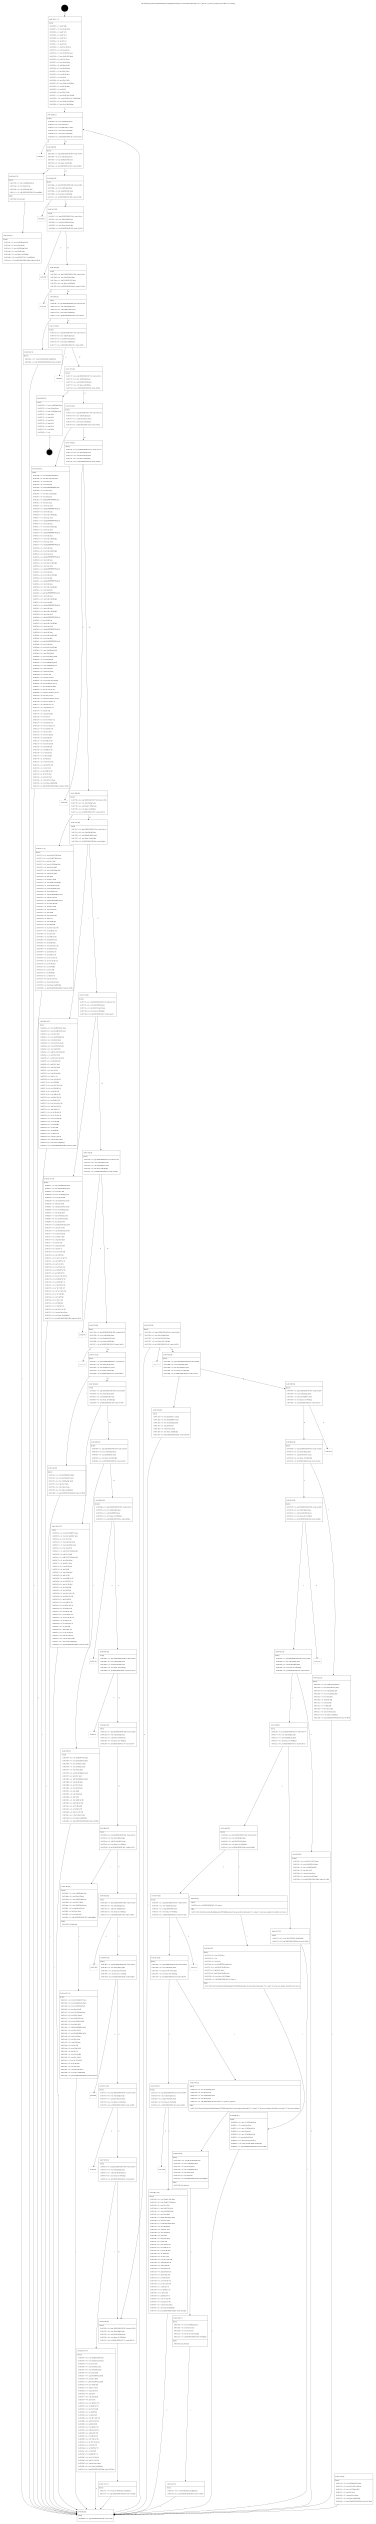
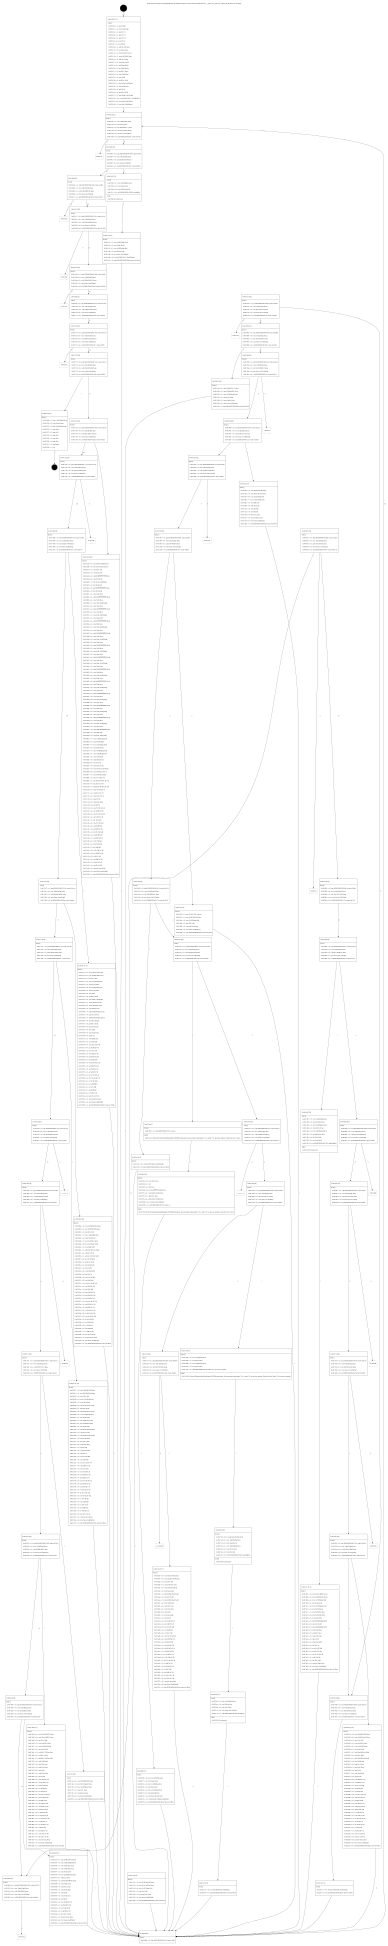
(43, 357) -> none
(116, 1585) -> (130, 1207)
